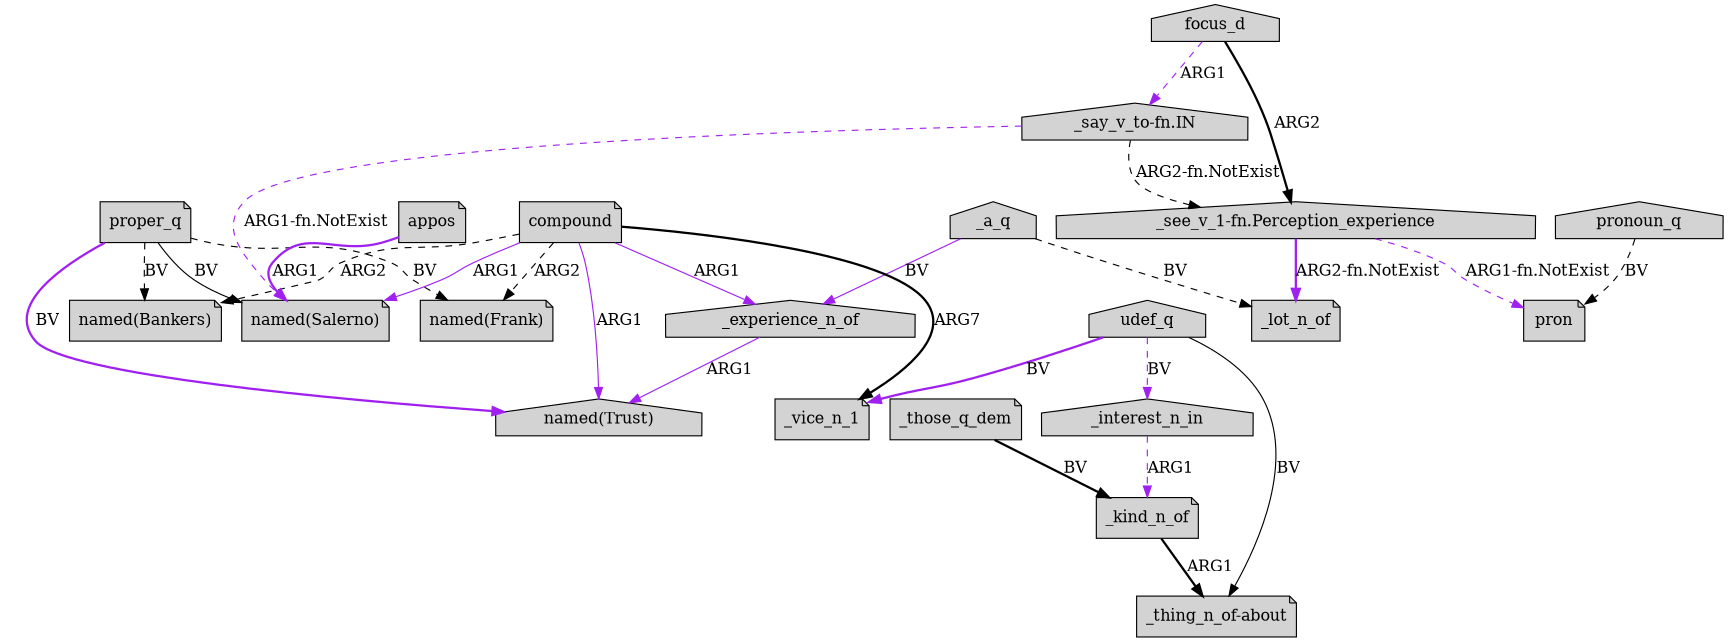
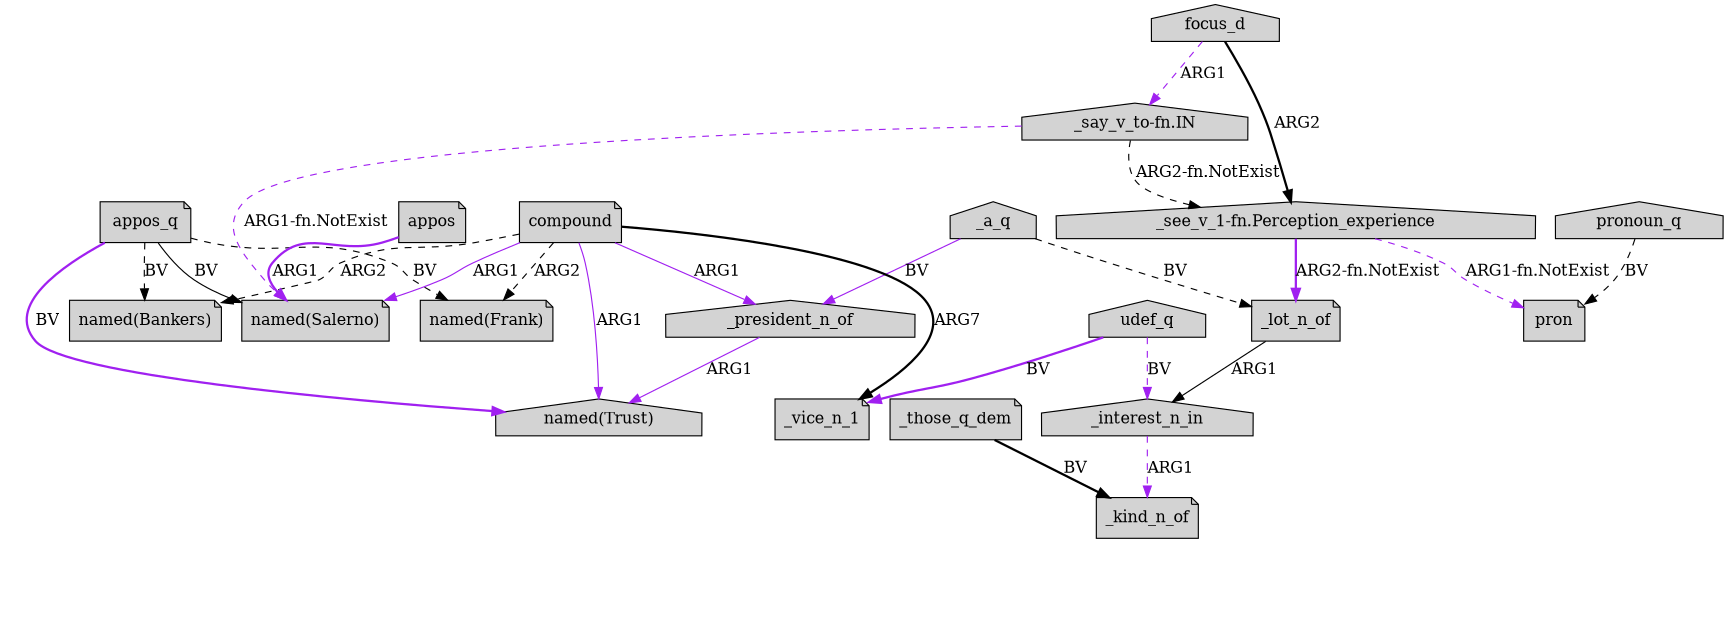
(145, 222) -> (145, 222)
(790, 321) -> (790, 321)
none -> (1224, 369)
(1217, 617) -> none
